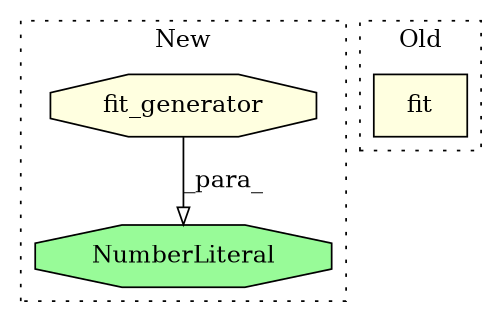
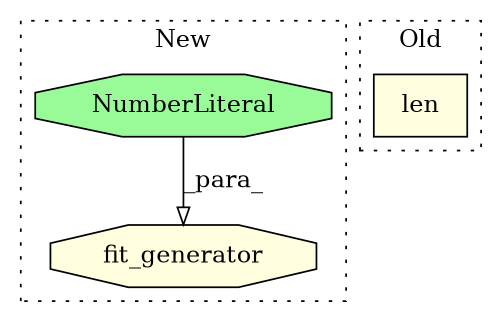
(421, 106) -> (421, 106)
(183, 172) -> (183, 172)
